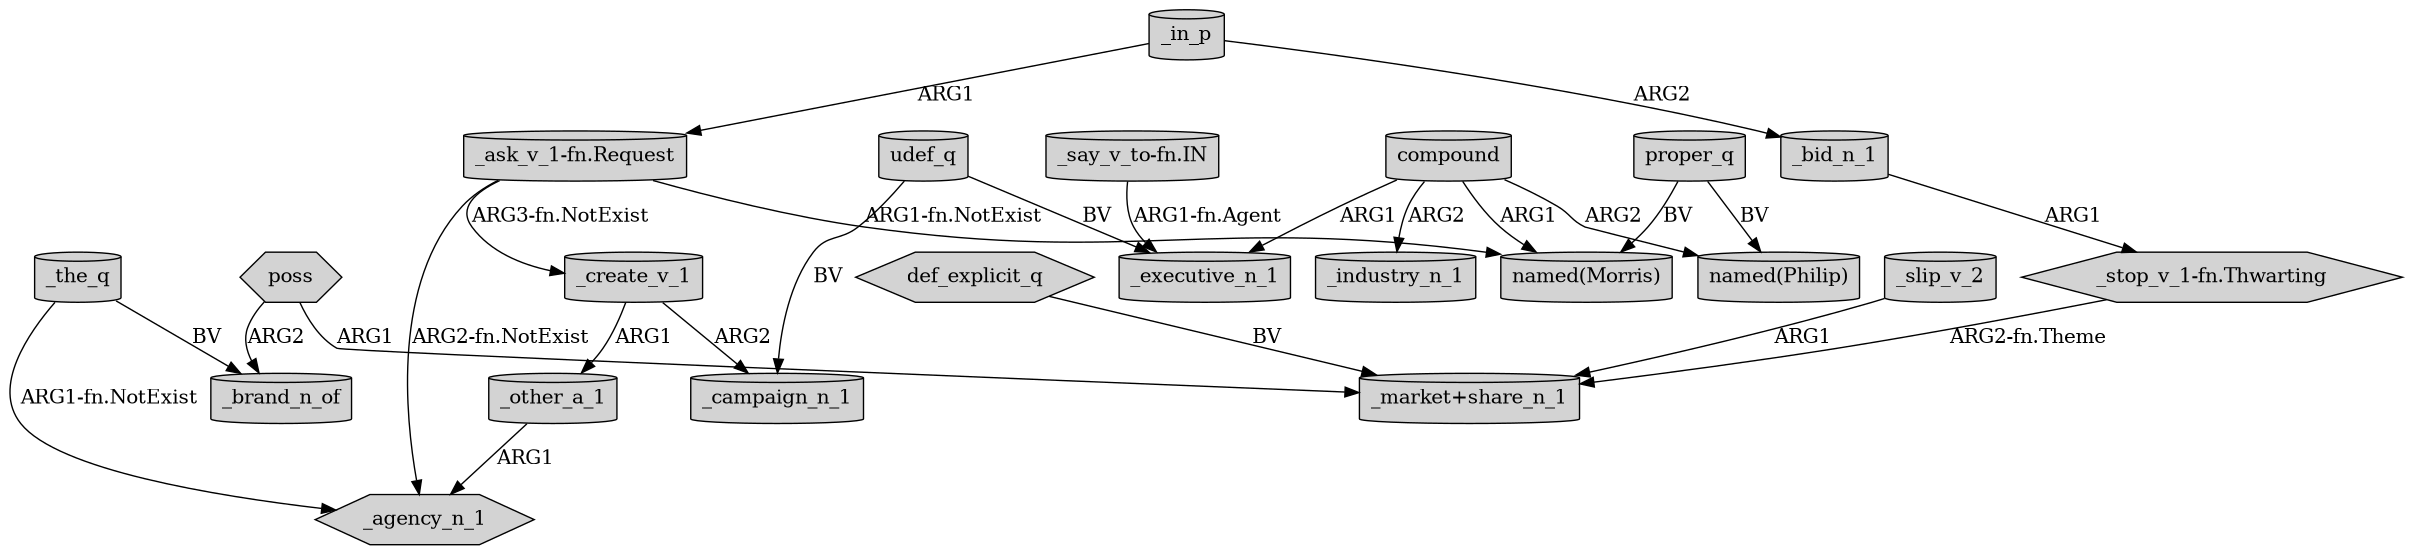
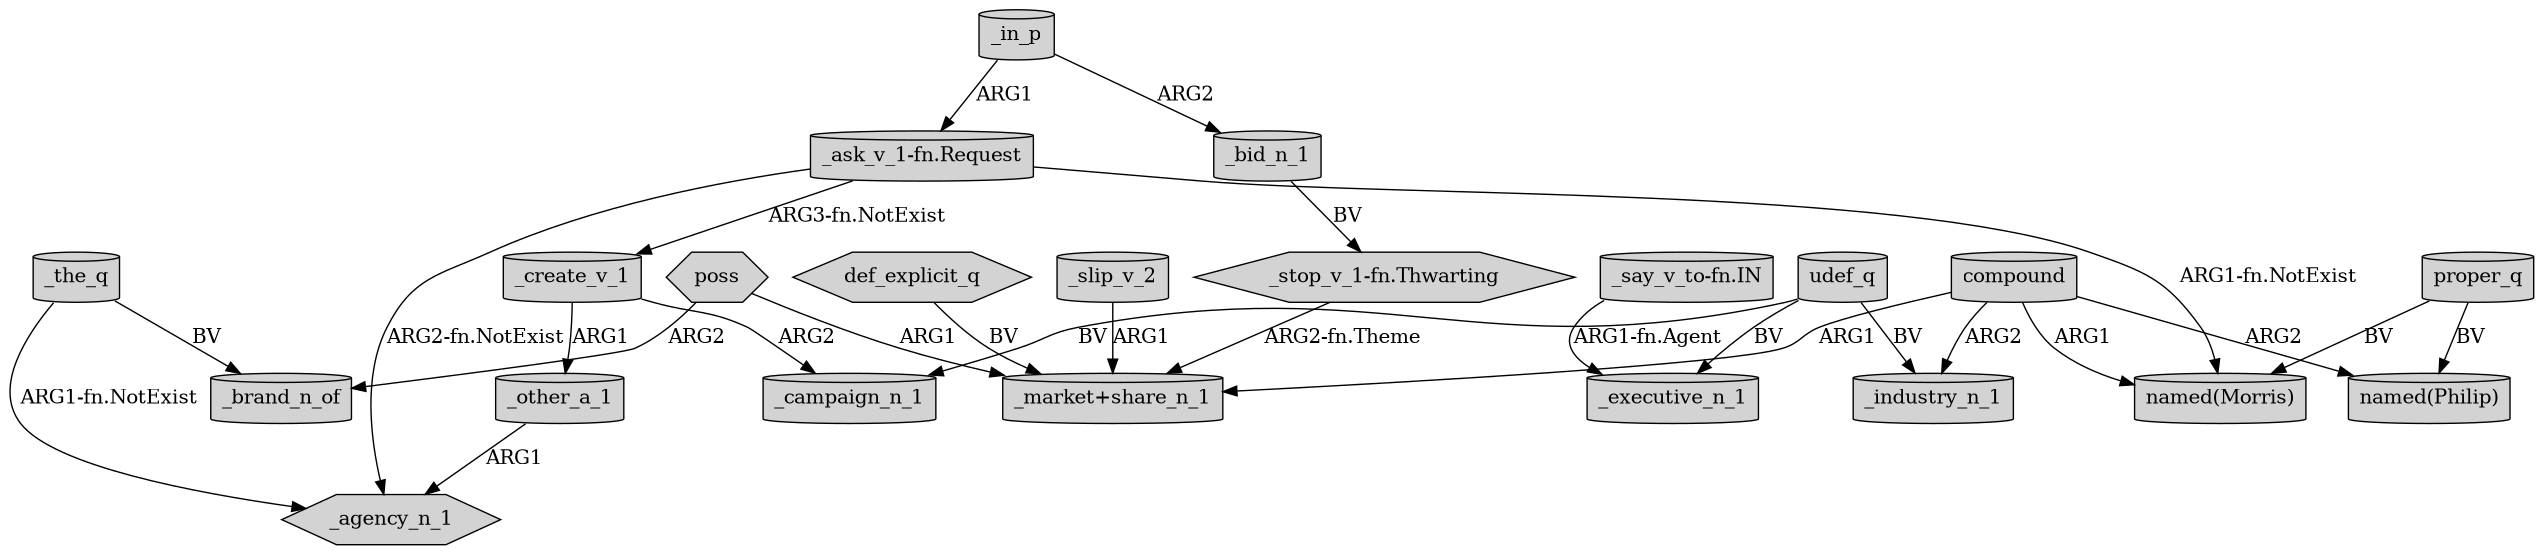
(1329, 211) -> (1600, 369)
(2073, 217) -> (1348, 217)
none -> (1884, 332)
